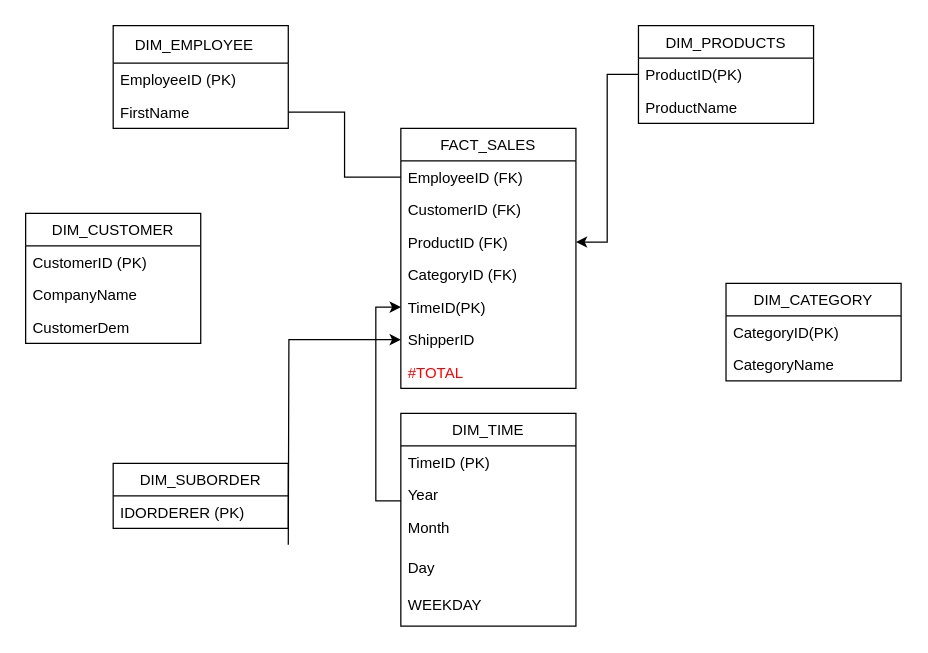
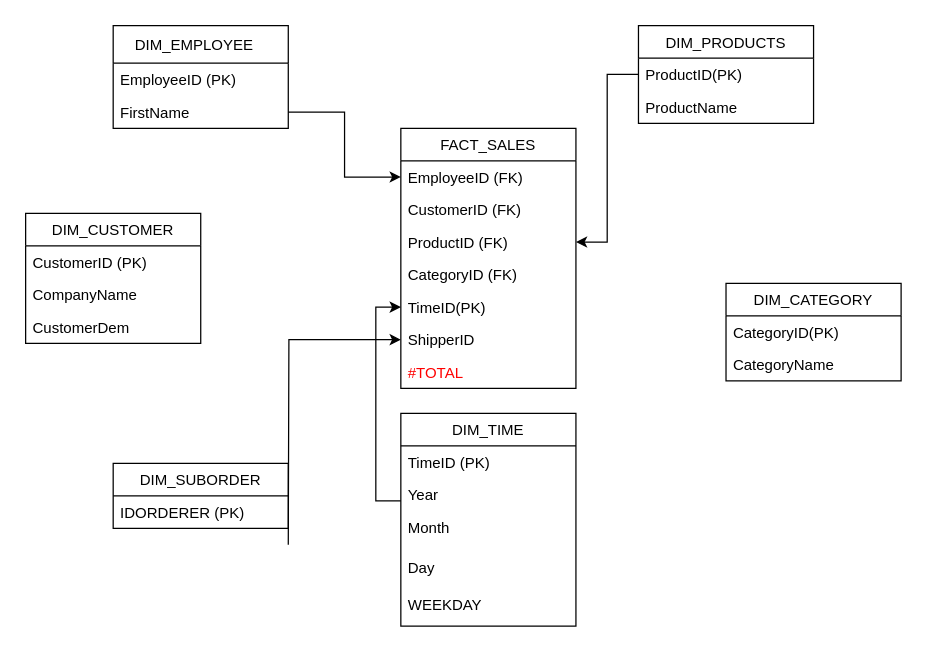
(393, 177) -> (391, 177)
